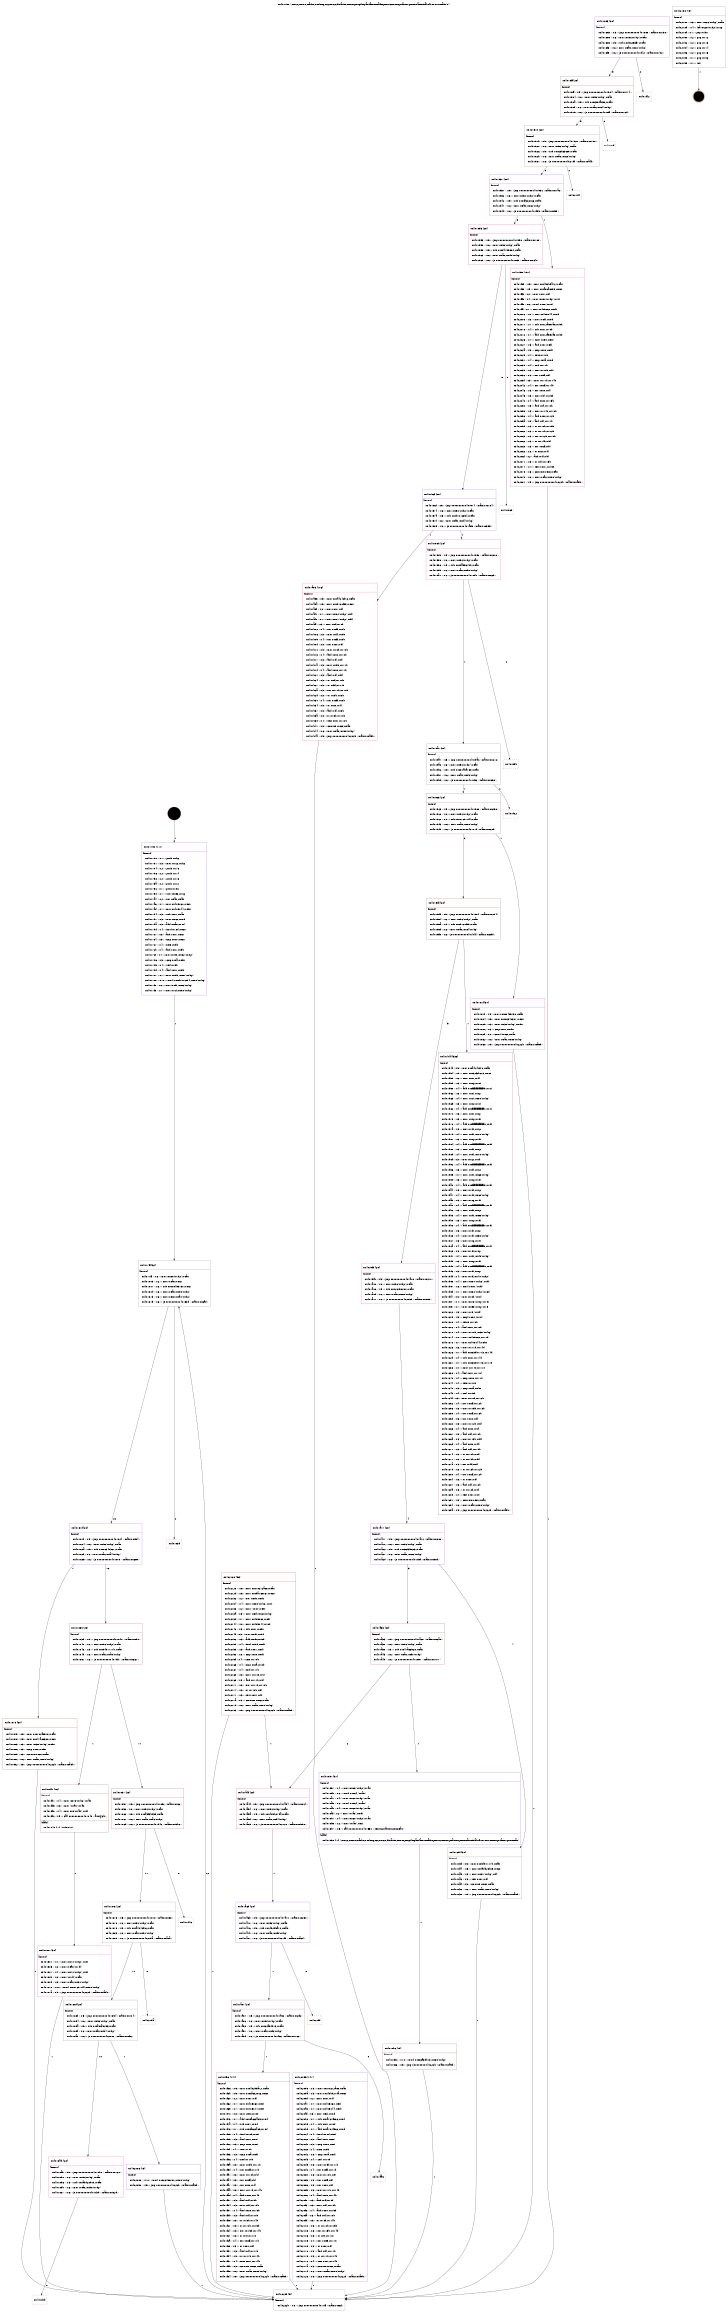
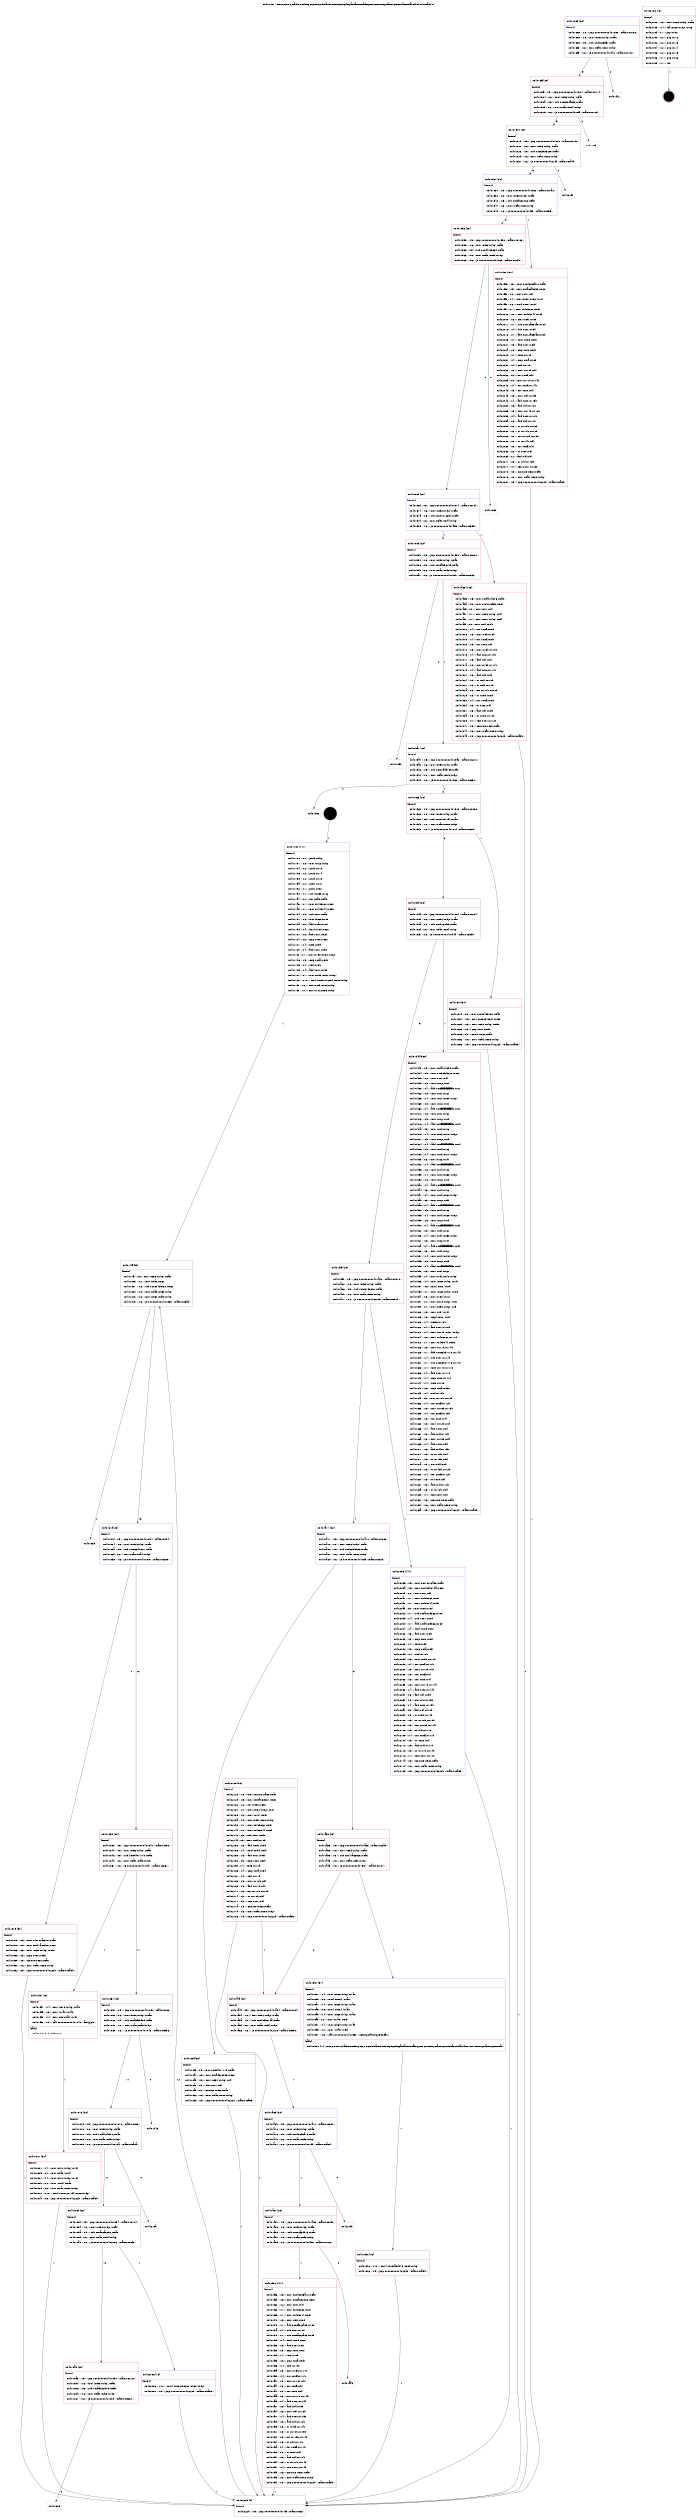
none -> (390, 1435)
